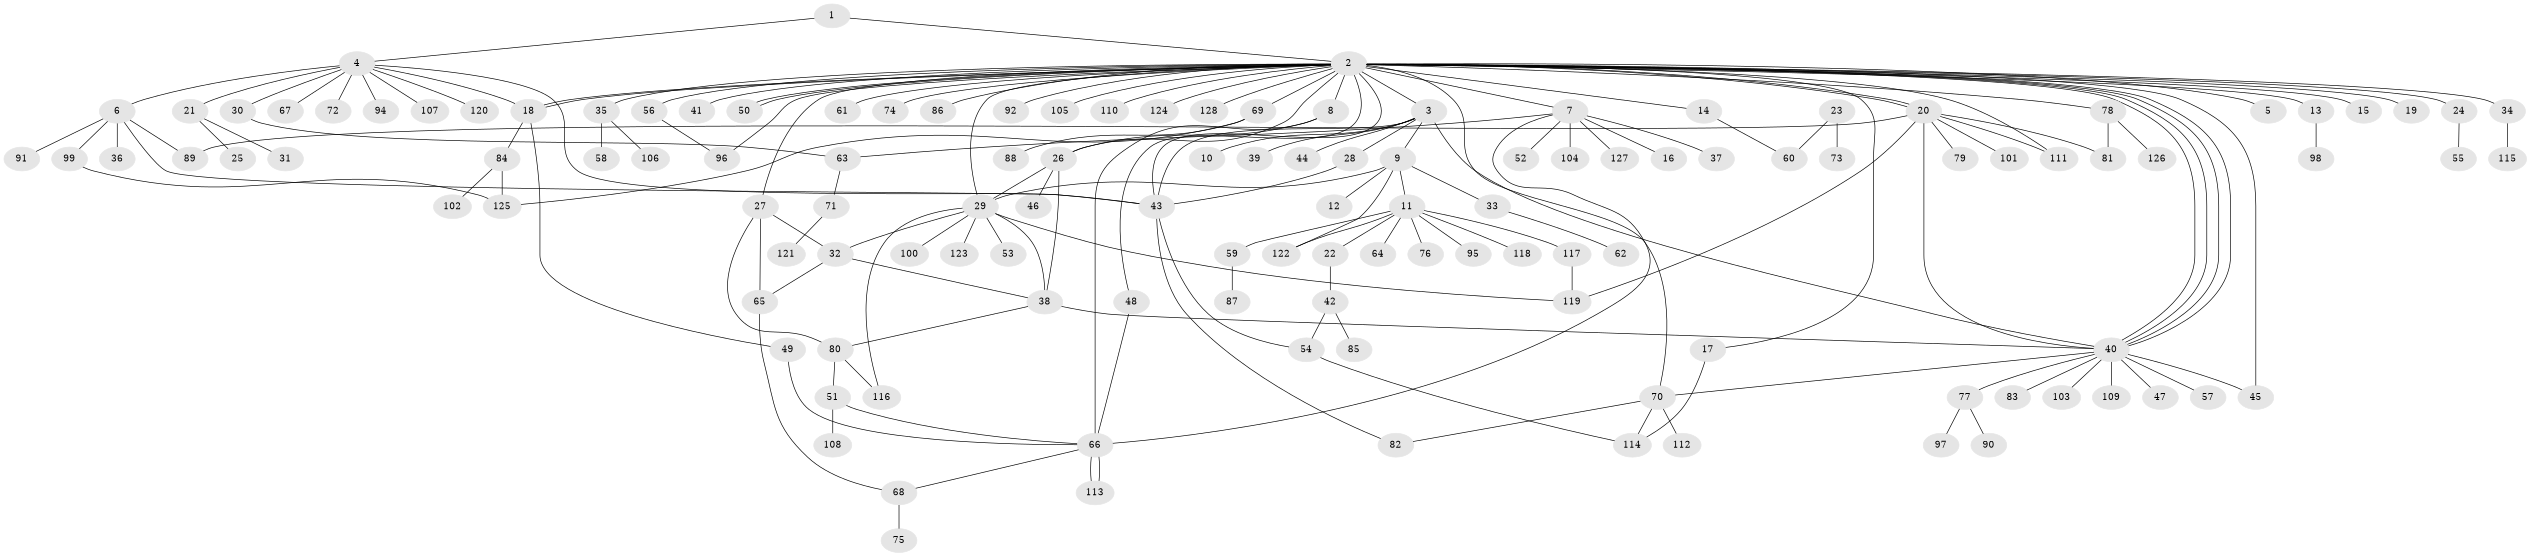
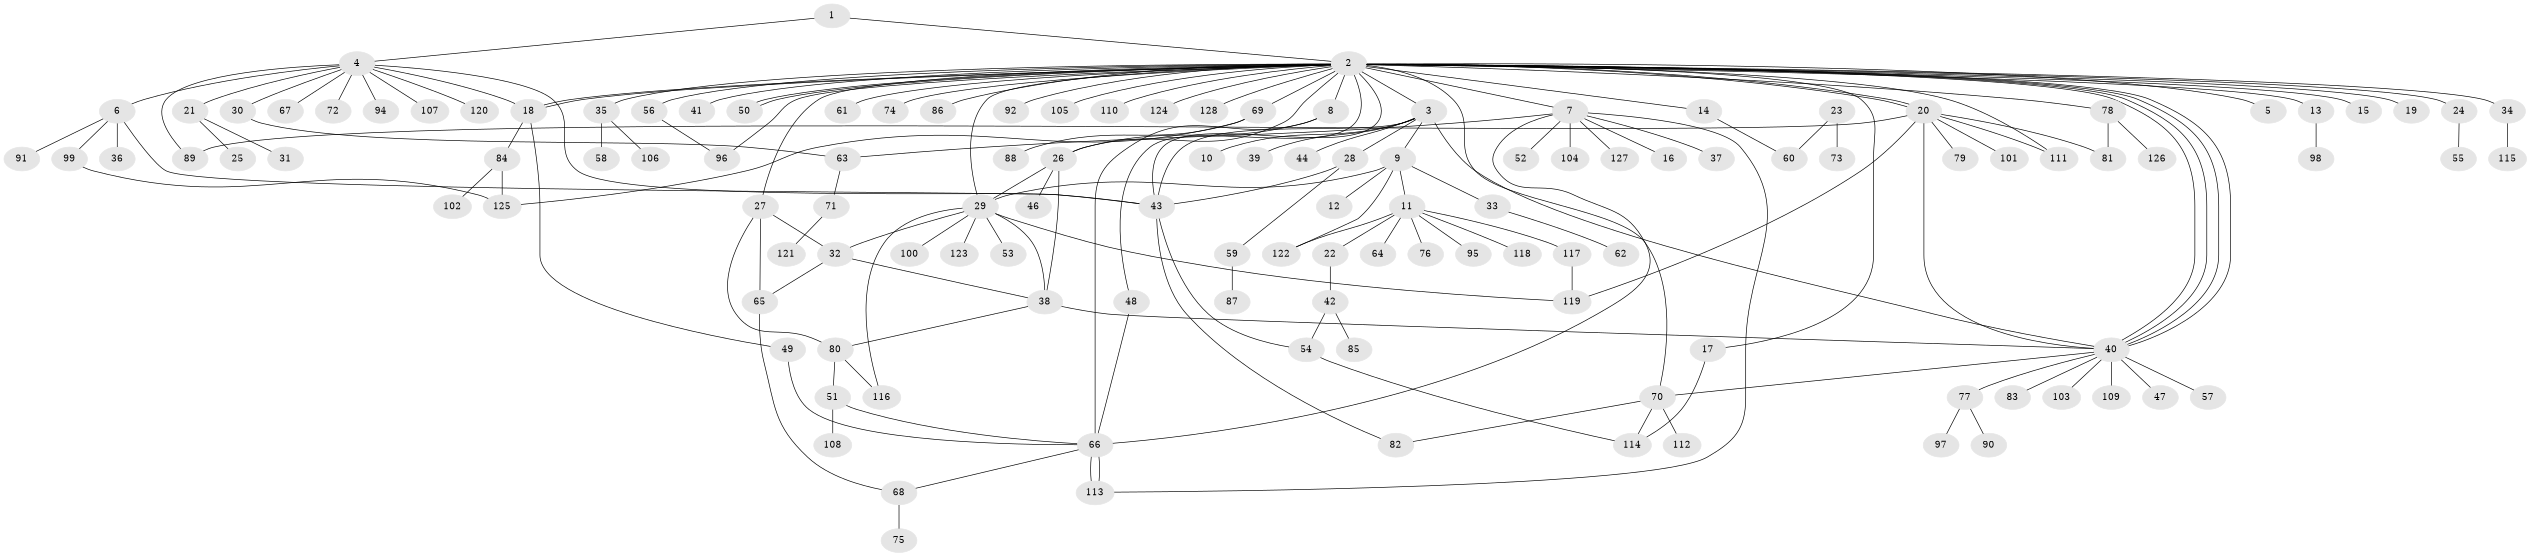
(154, 135) -> (223, 77)
(1318, 228) -> (1291, 207)
(2256, 398) -> none
none -> (1658, 469)
